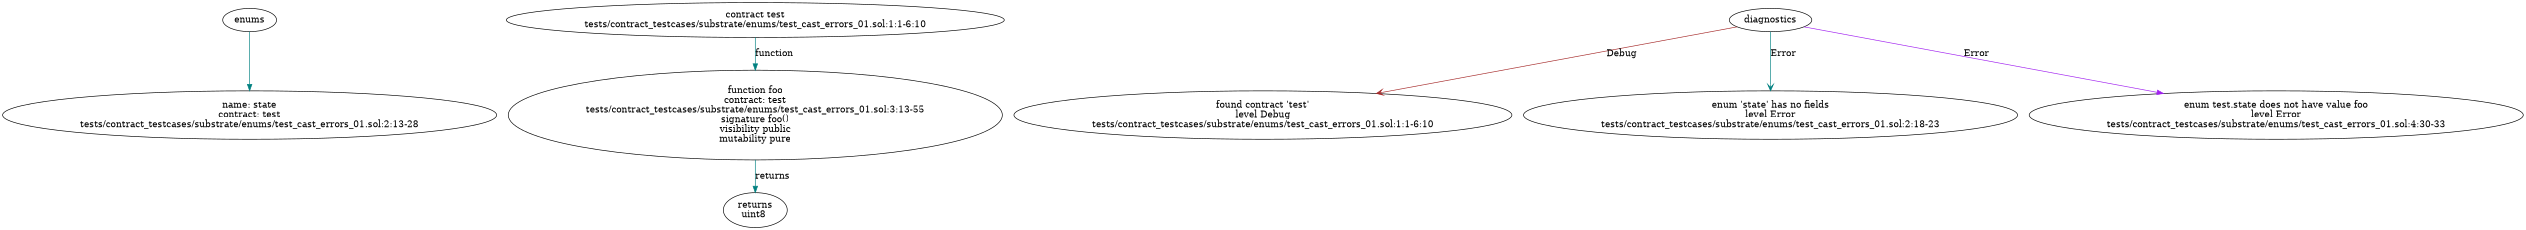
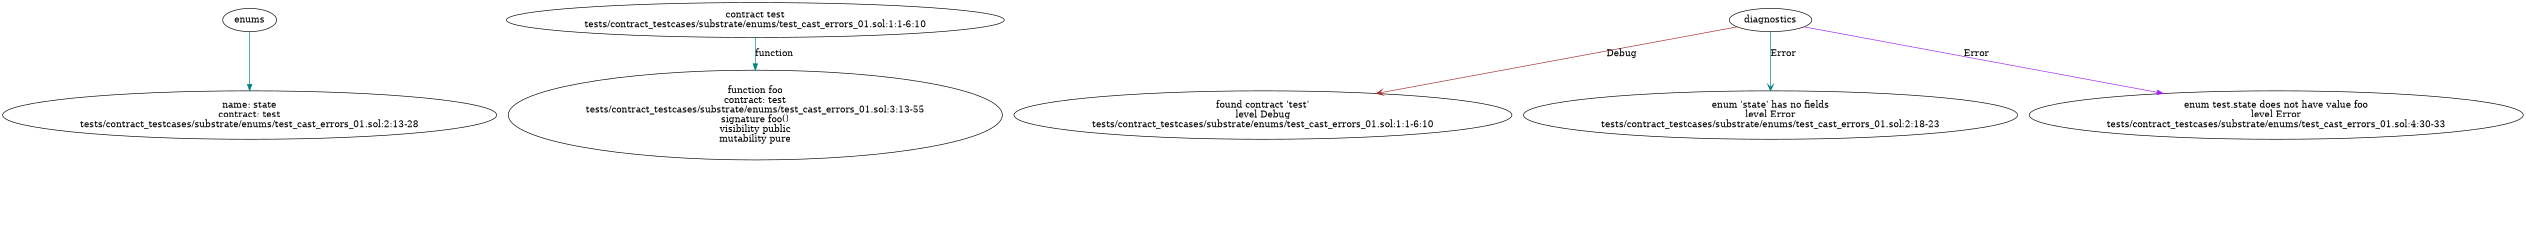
(755, 210) -> none
